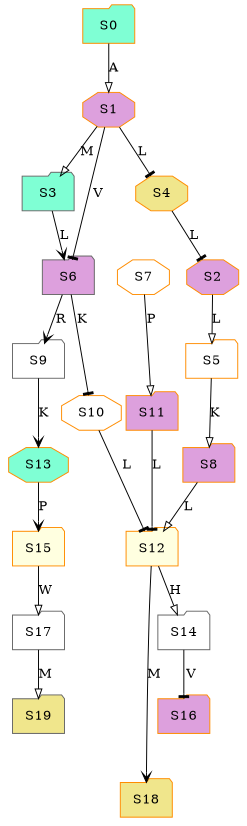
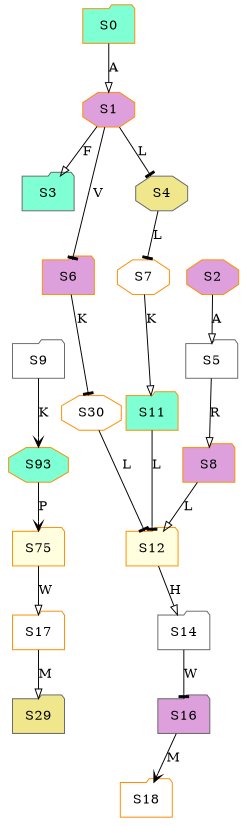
(88, 152) -> (88, 152)
(162, 193) -> (162, 193)
(57, 230) -> none
(186, 233) -> (153, 233)
(68, 277) -> (68, 277)
(55, 314) -> none
(152, 319) -> (152, 319)
(217, 319) -> (217, 319)
(212, 361) -> (212, 361)
(91, 413) -> (91, 413)
(152, 413) -> (152, 413)
(215, 413) -> (215, 413)
(38, 465) -> (38, 465)
(38, 549) -> (38, 549)
(38, 632) -> (38, 632)
(148, 669) -> (167, 754)
(191, 674) -> (191, 674)
(38, 716) -> (38, 716)
(184, 716) -> (184, 716)
(146, 800) -> (146, 800)
